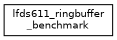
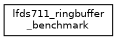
(58, 20) -> (58, 20)
